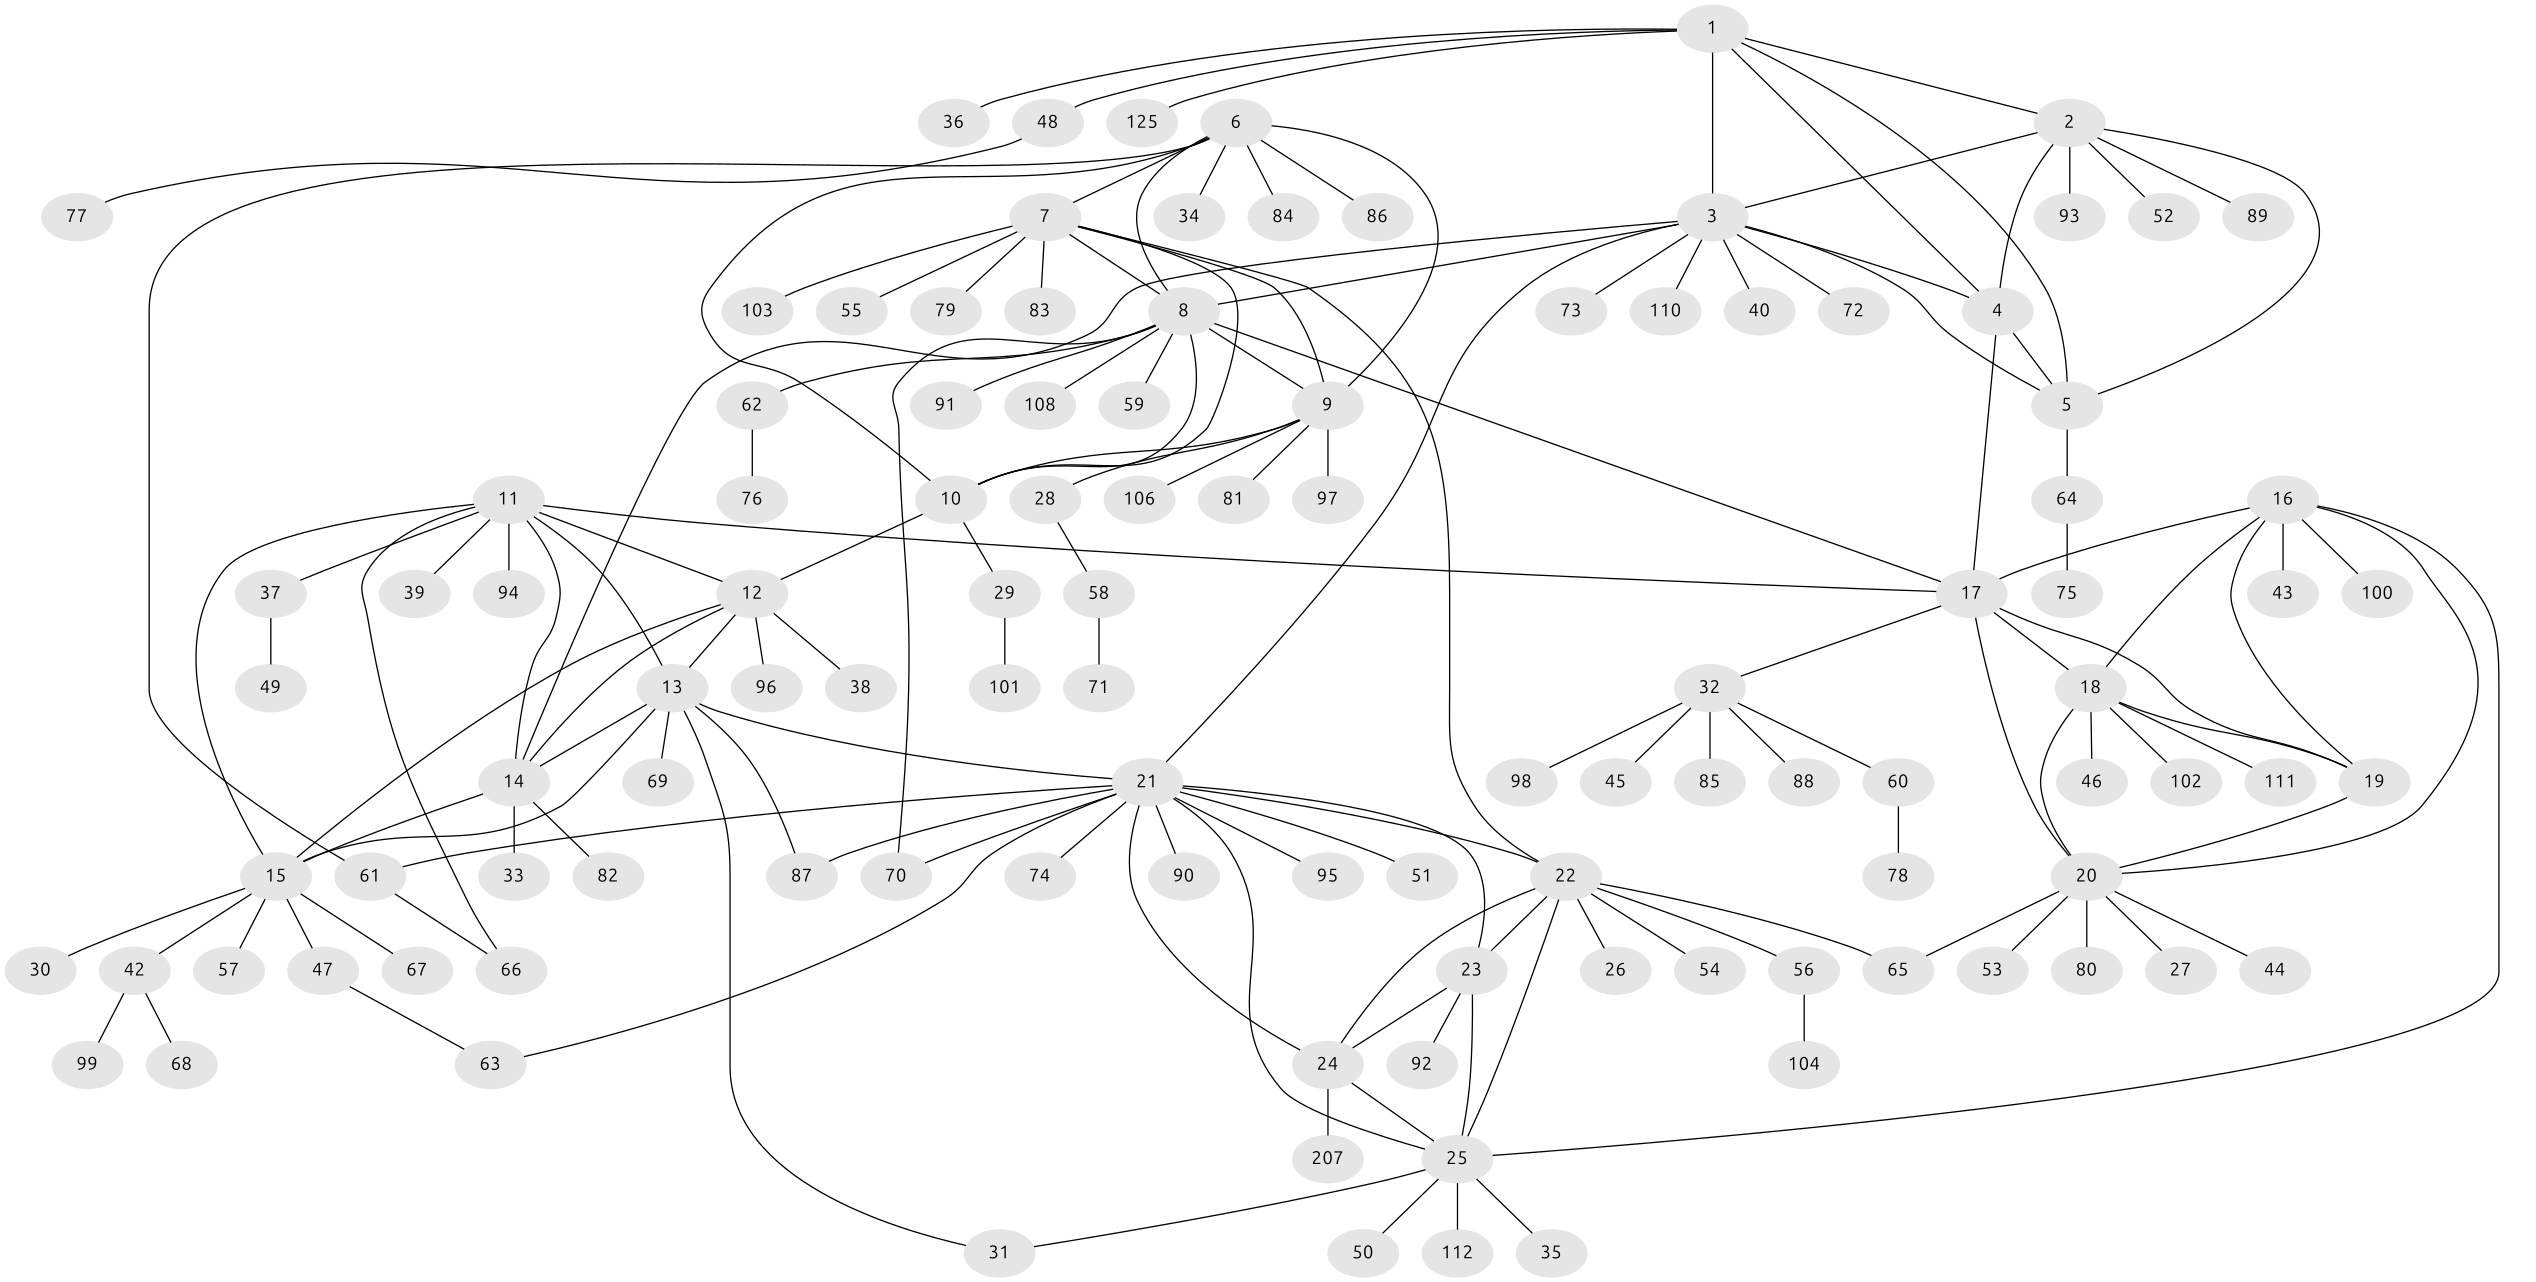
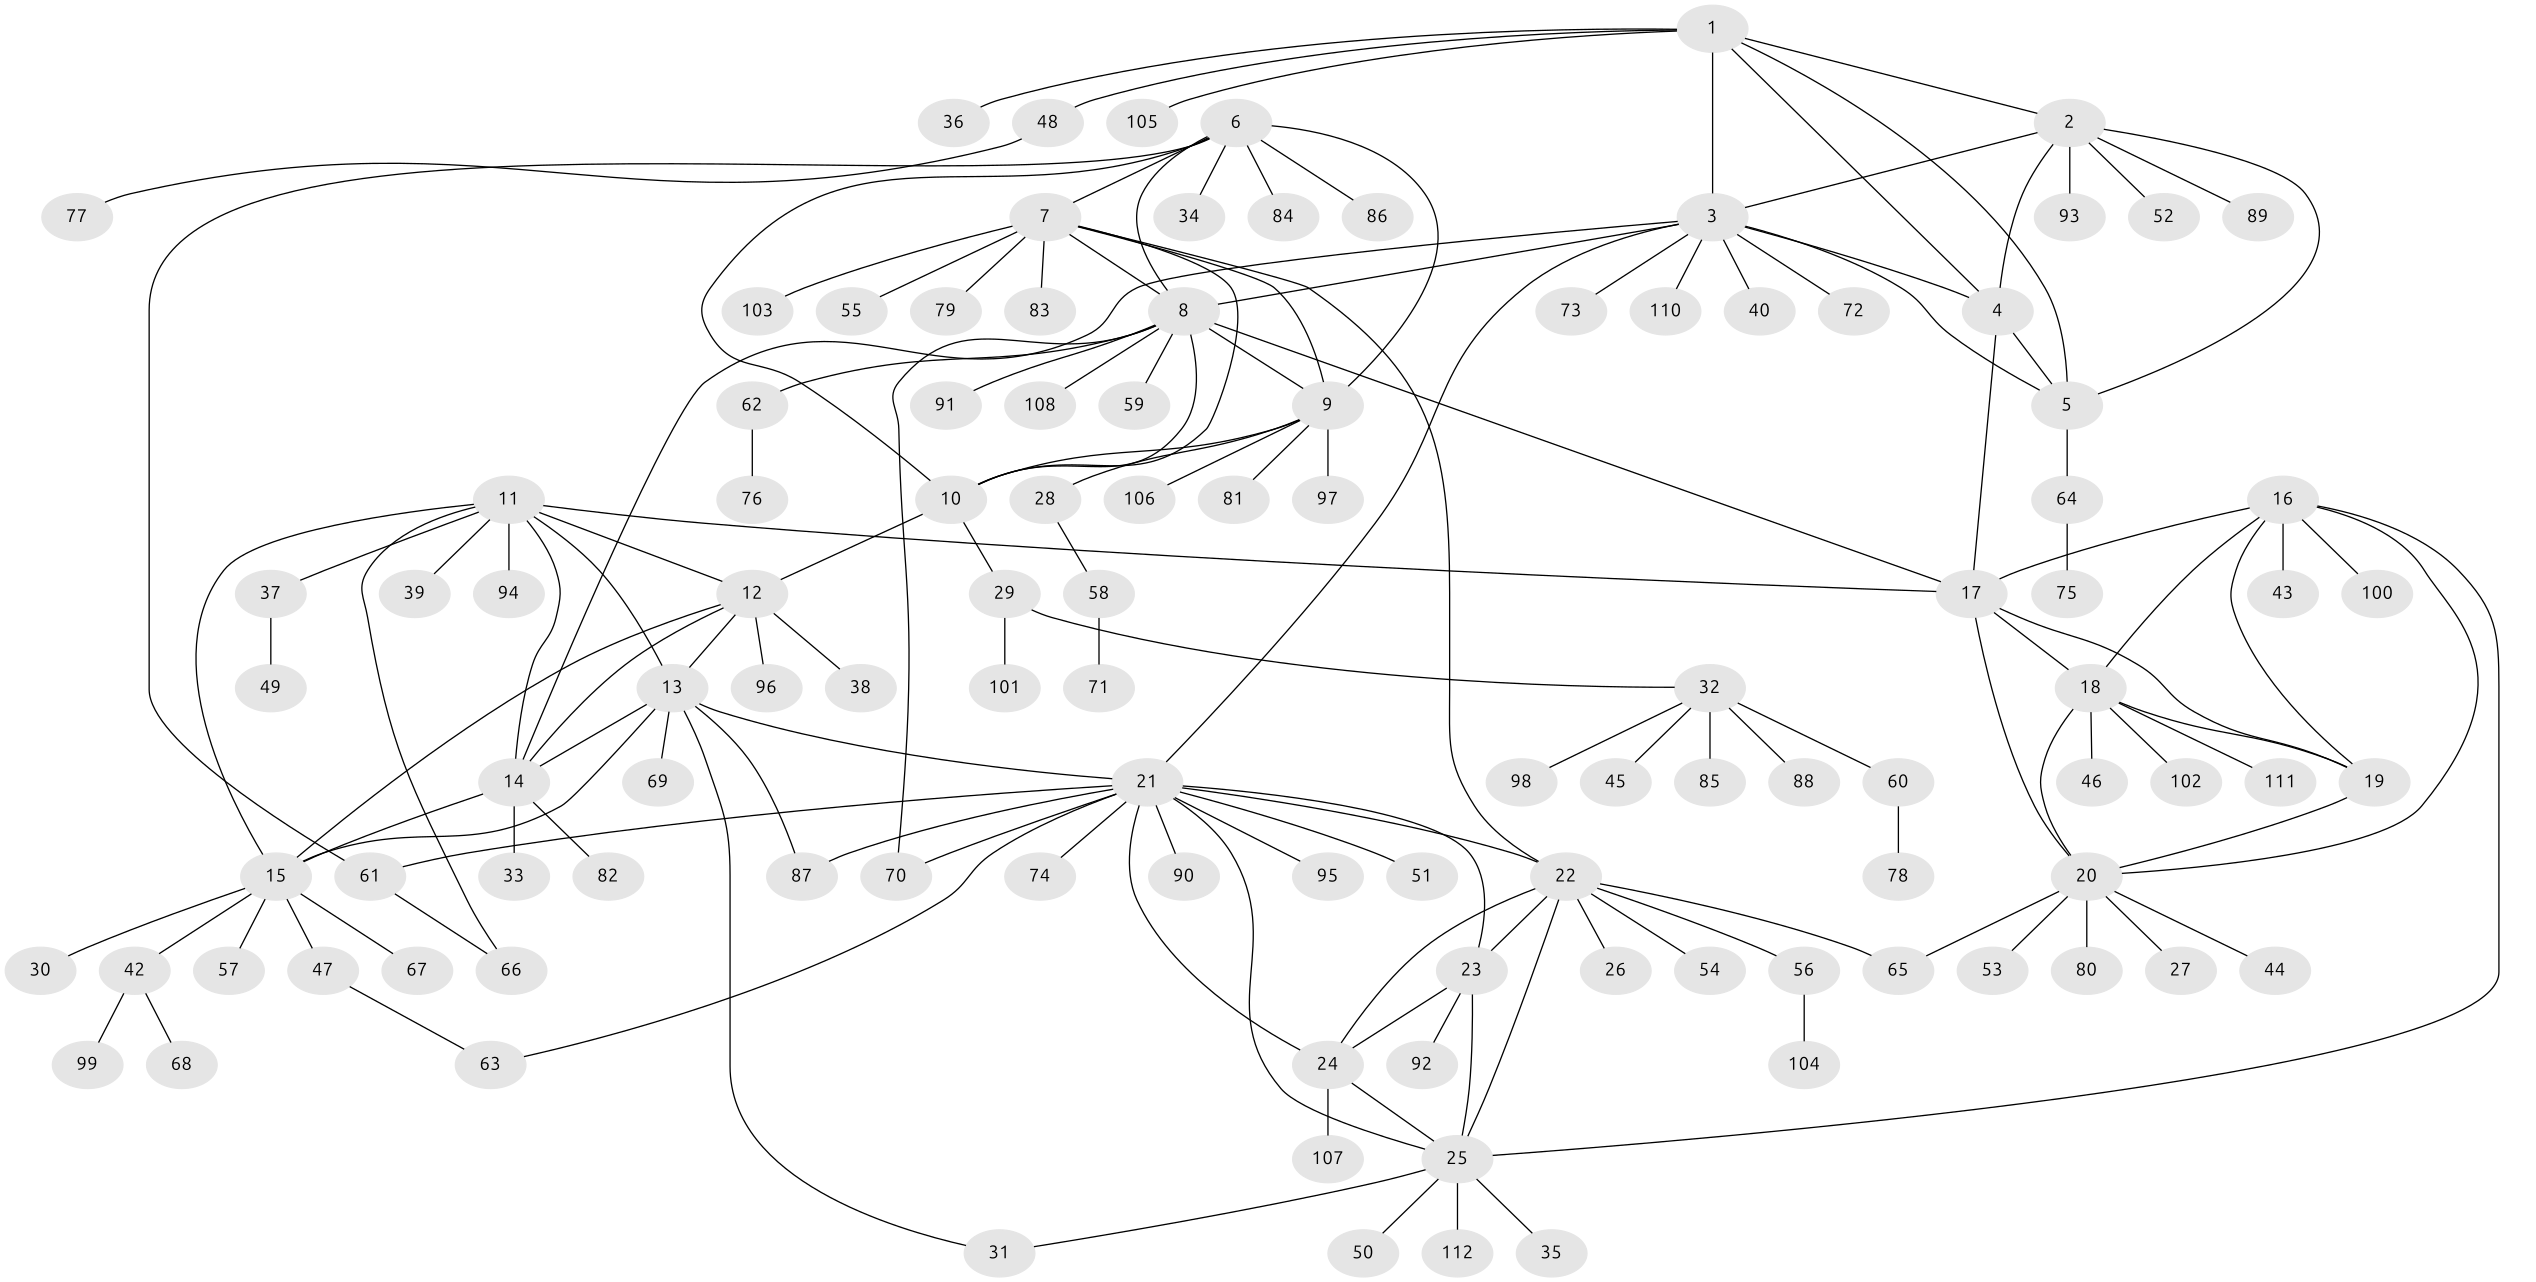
(1142, 123) -> (1142, 123)
(1841, 641) -> (1350, 671)
(1328, 1159) -> (1328, 1159)
